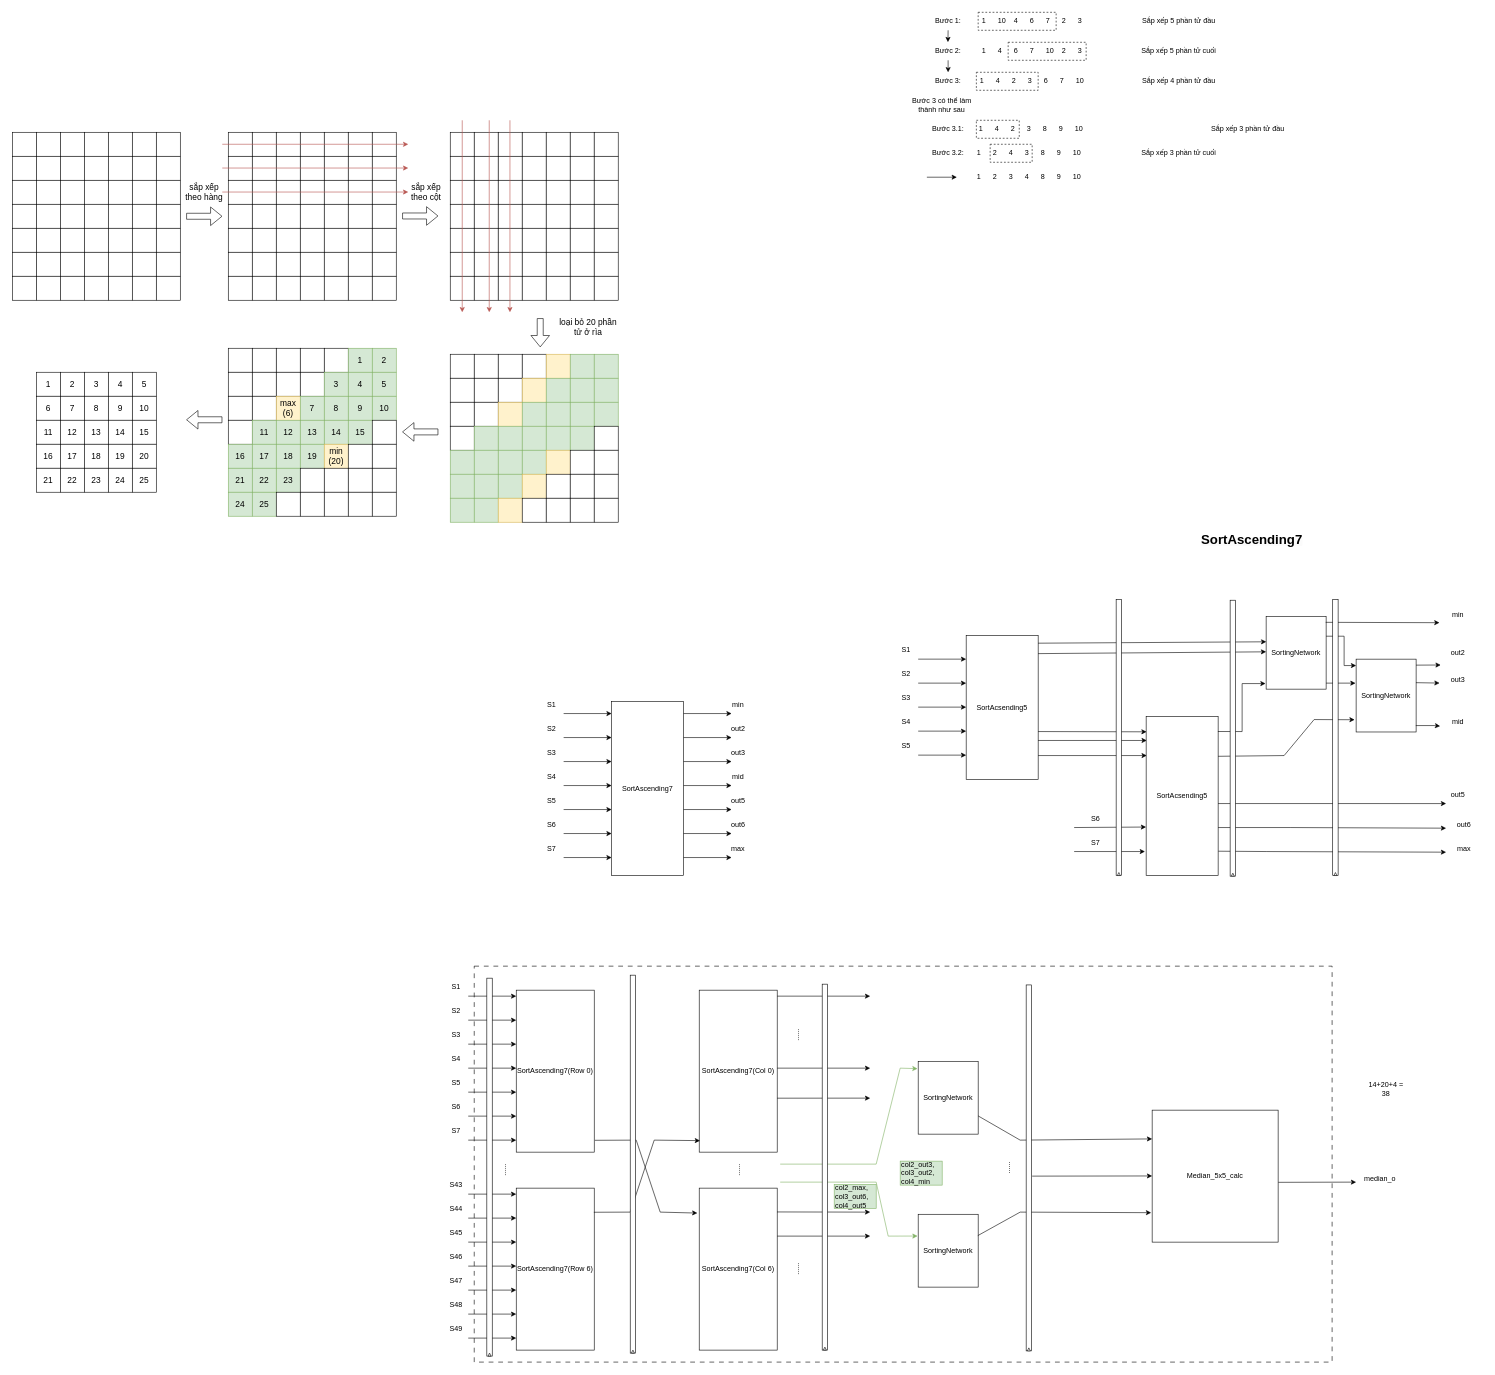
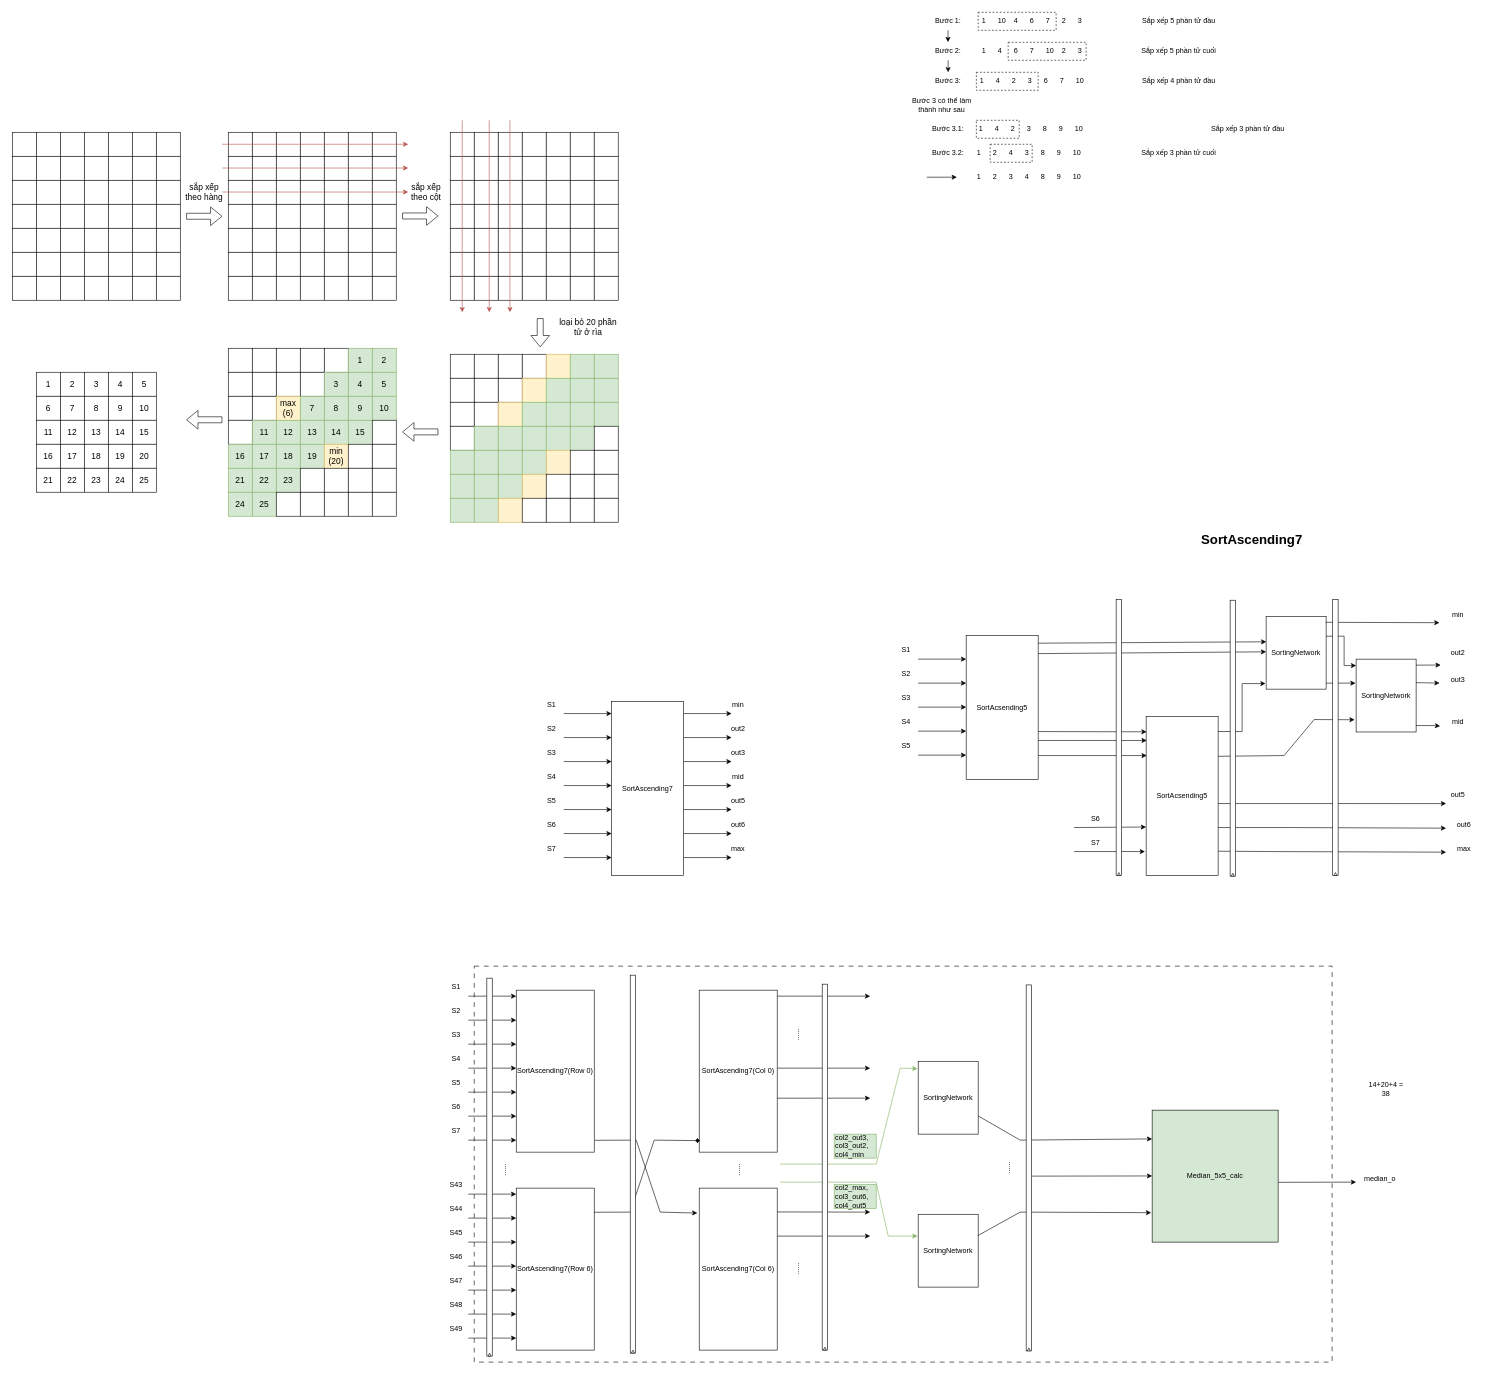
(694, 1141) -> (694, 1141)
(921, 1173) -> (855, 1146)
(1215, 1176) -> (1215, 1176)
